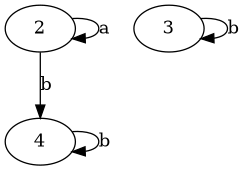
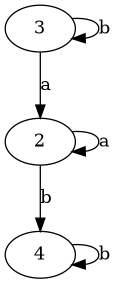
none -> (40, 79)
